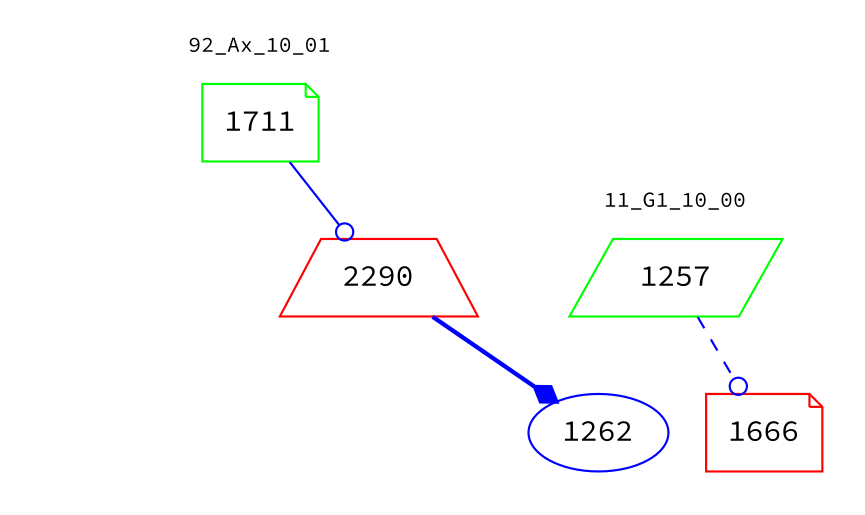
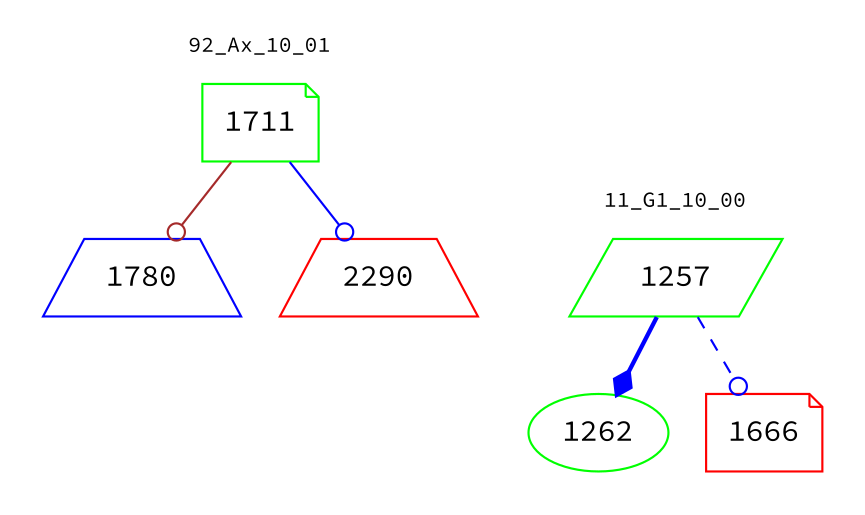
none -> (142, 278)
(483, 352) -> (643, 344)
(598, 433) -> (598, 433)
